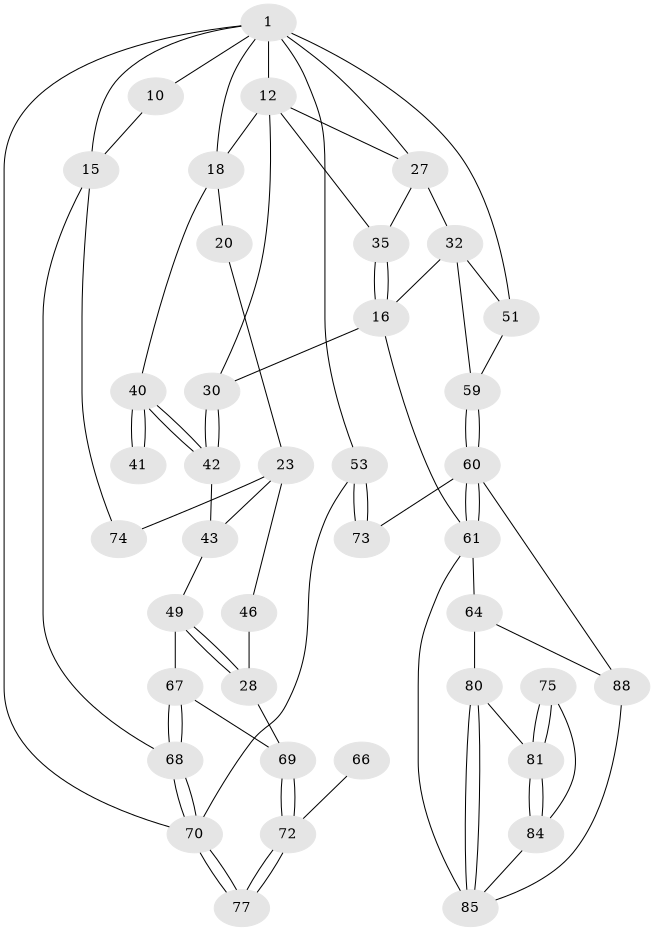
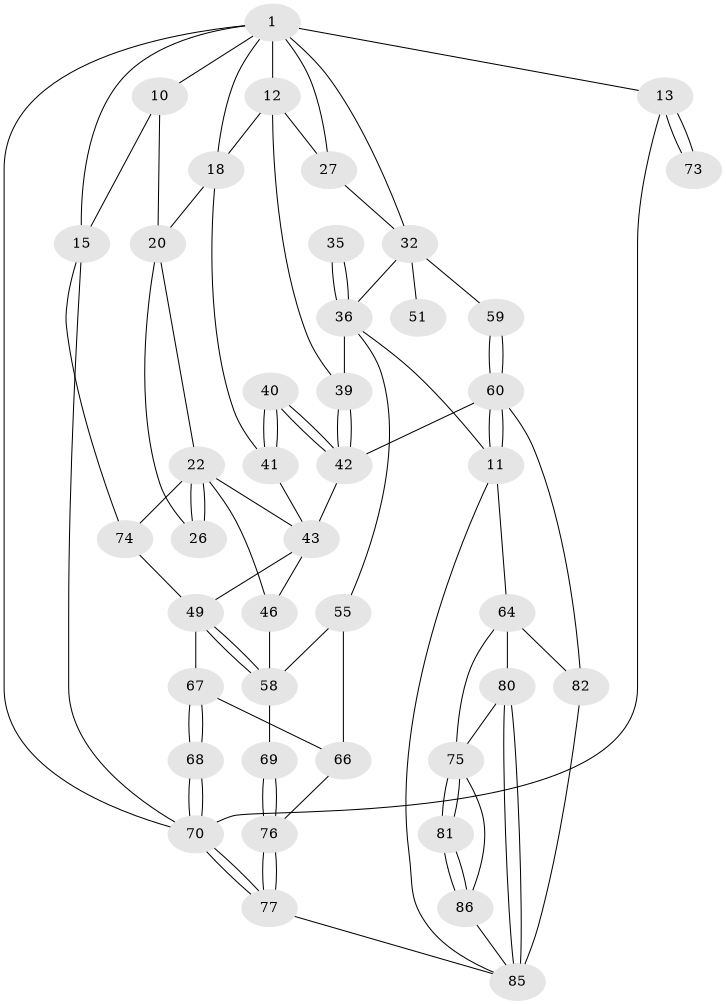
(442, 134) -> (358, 125)
(318, 162) -> none
none -> (159, 170)
(401, 207) -> none
(169, 279) -> (216, 323)
(381, 318) -> (344, 318)
(492, 355) -> none
(212, 392) -> (344, 392)
(286, 465) -> (197, 465)
(360, 465) -> (665, 96)
(43, 488) -> (69, 564)
none -> (291, 502)
(417, 502) -> (420, 428)
none -> (199, 539)
(473, 539) -> (496, 465)
none -> (160, 576)
none -> (291, 576)
none -> (343, 613)
none -> (466, 682)
(249, 687) -> (270, 687)
(622, 687) -> (581, 687)
(232, 724) -> (262, 720)
(505, 724) -> (482, 724)
(288, 834) -> (270, 834)
(536, 834) -> (465, 908)
none -> (394, 945)
